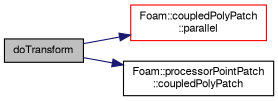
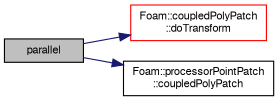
(199, 23) -> (199, 23)
(44, 51) -> (44, 51)
